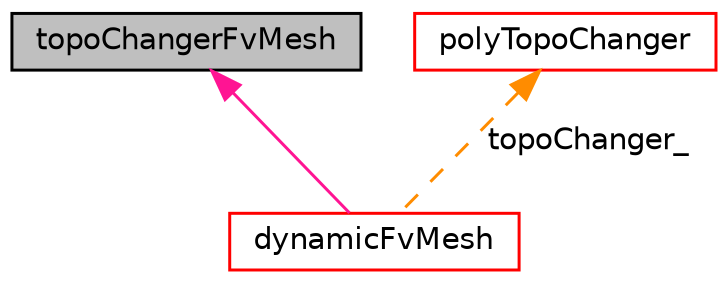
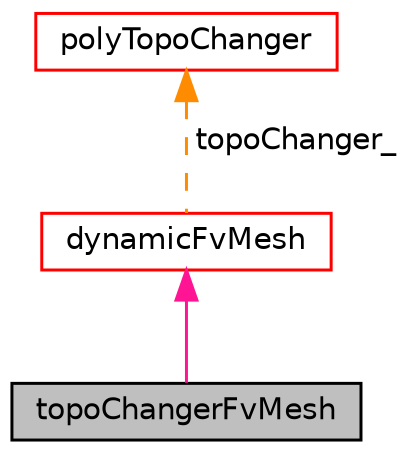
(291, 153) -> (186, 342)
